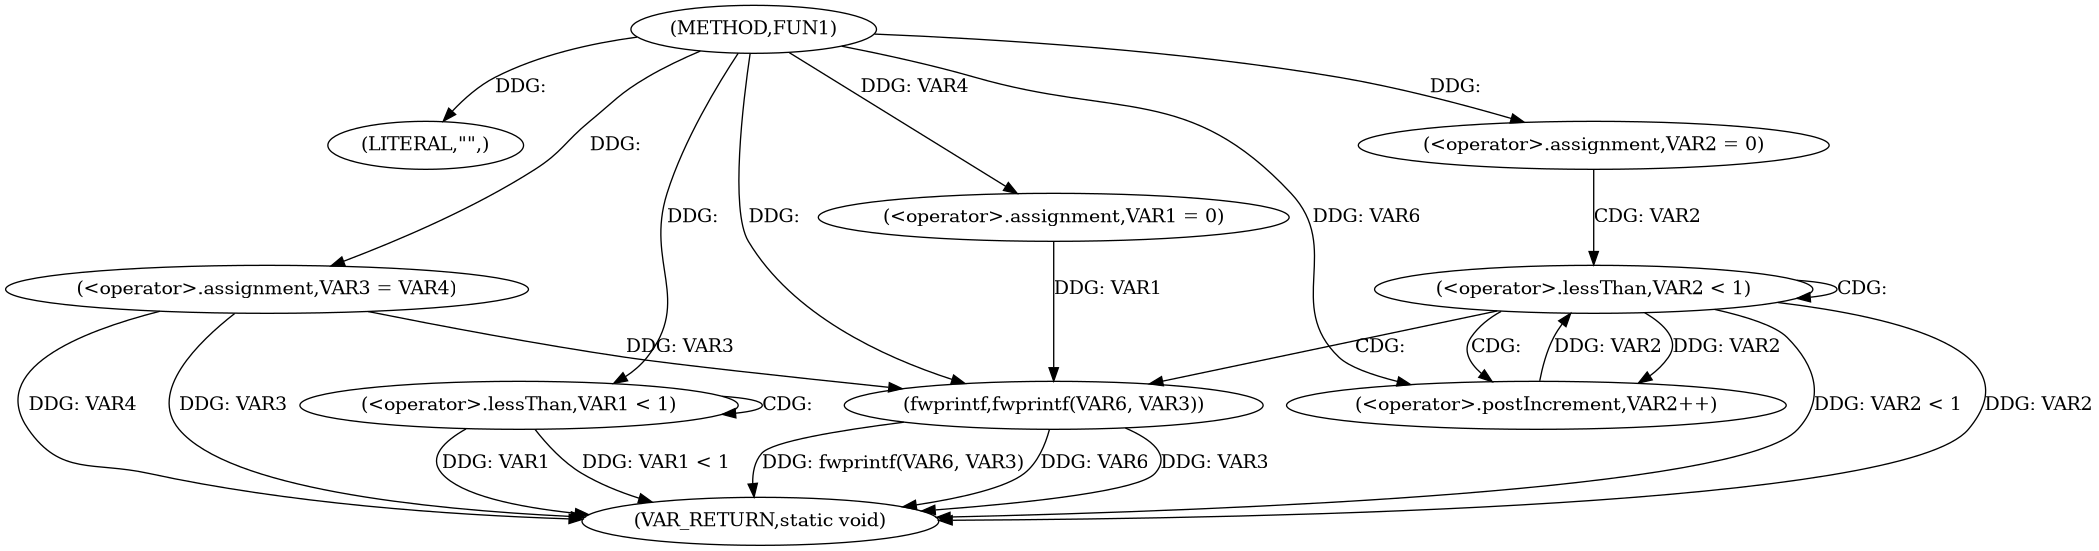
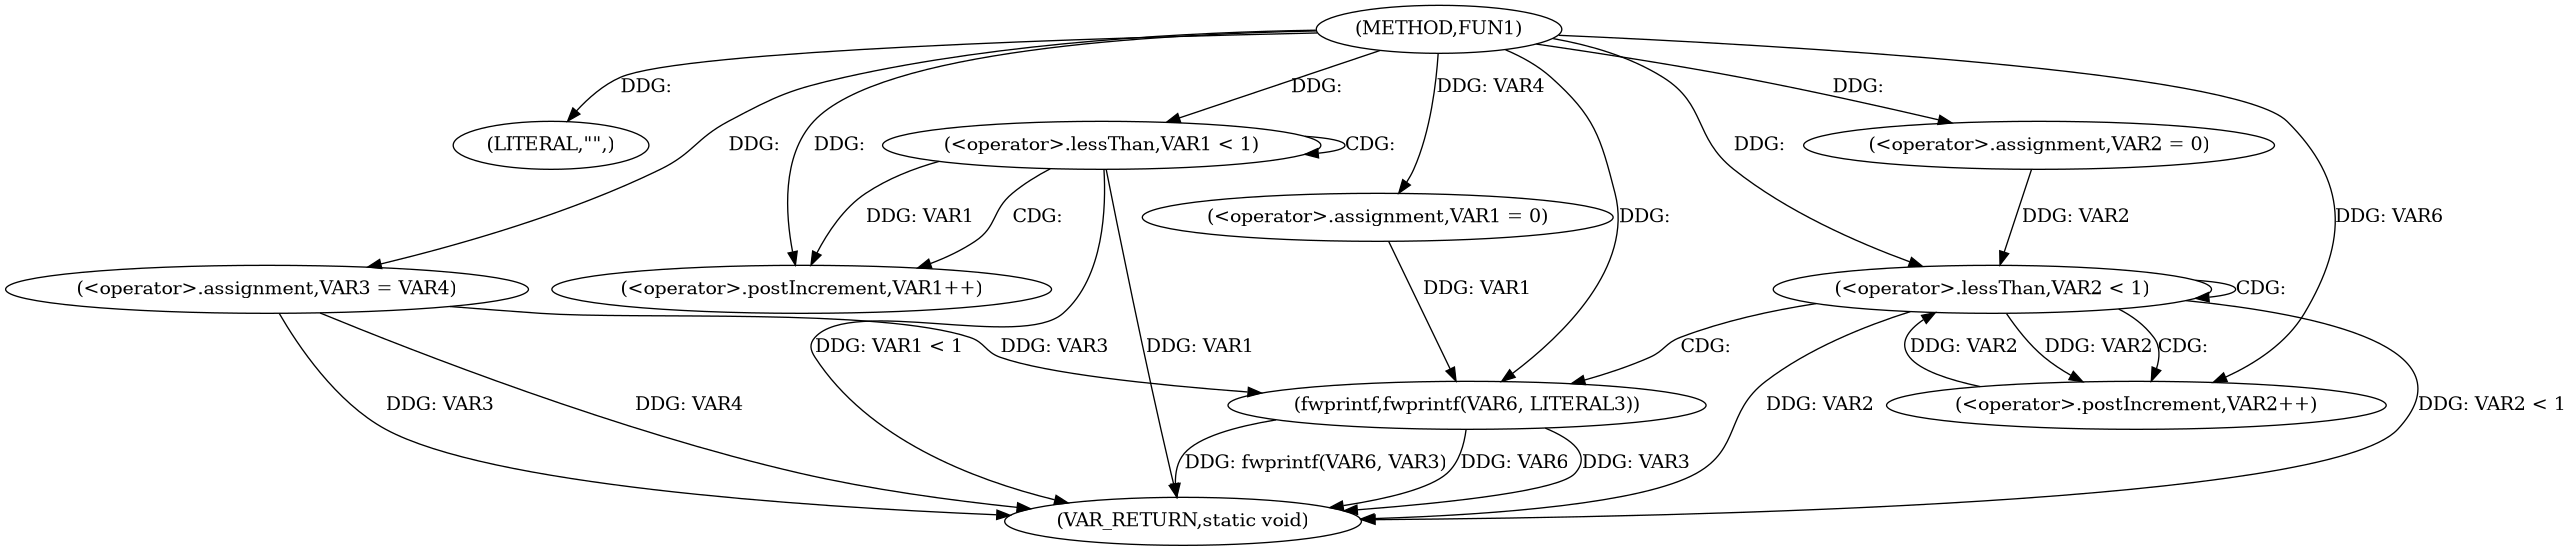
none -> (1721, 157)
(1648, 217) -> (2076, 217)
none -> (802, 289)
(1054, 405) -> (1467, 405)
